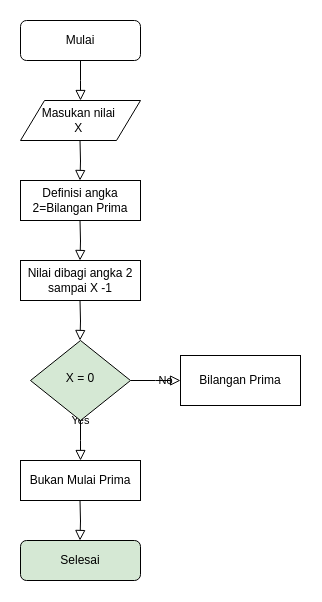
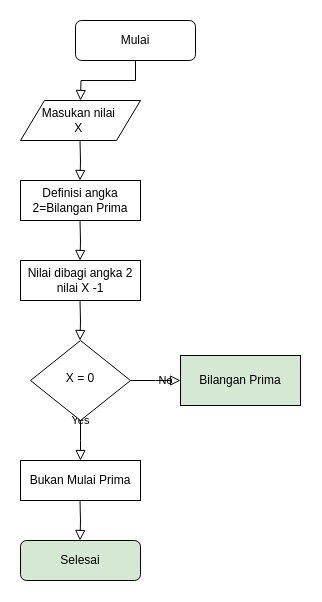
(81, 41) -> (136, 41)
(81, 281) -> (81, 281)
(81, 381) -> (81, 381)
(241, 381) -> (241, 381)
